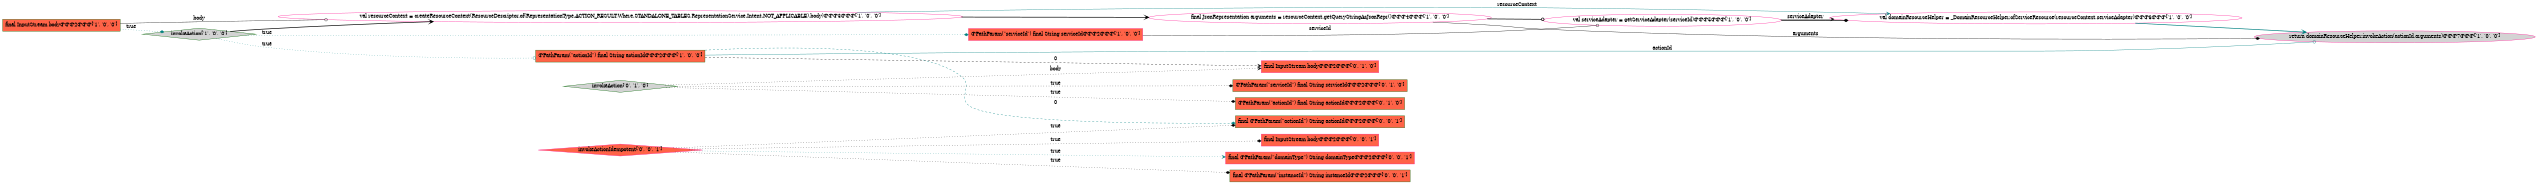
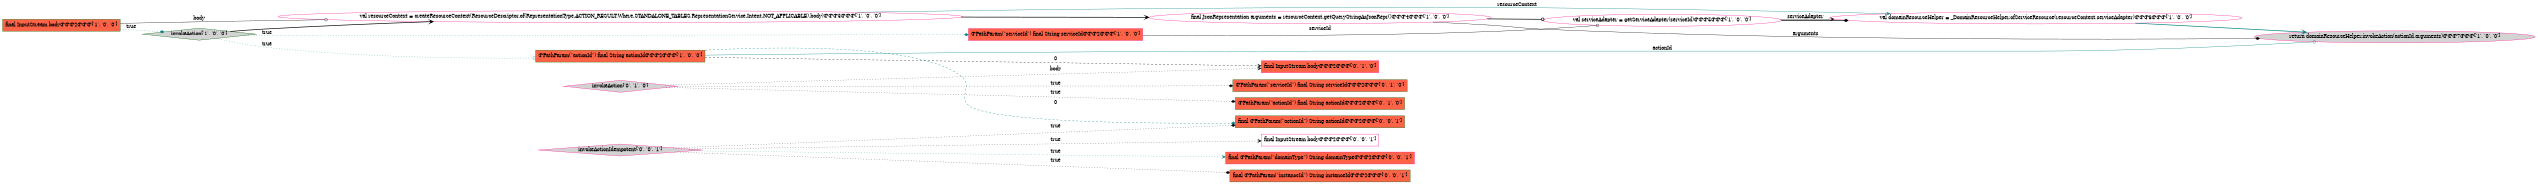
(620, 86) -> (620, 86)
(1320, 140) -> (1320, 140)
(974, 145) -> (974, 145)
(620, 150) -> (620, 150)
